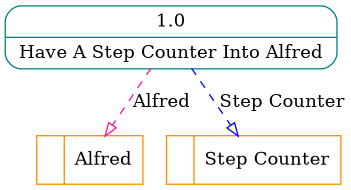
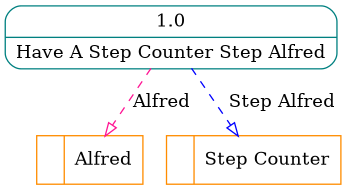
(171, 52) -> (171, 52)
(283, 102) -> (283, 102)
